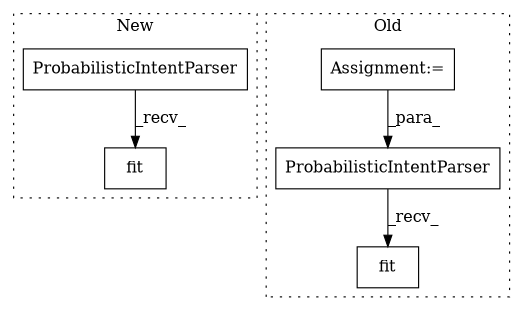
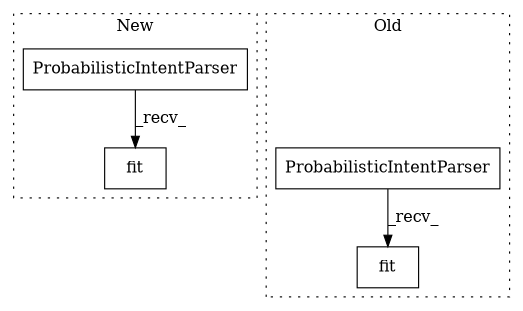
(388, 69) -> none
